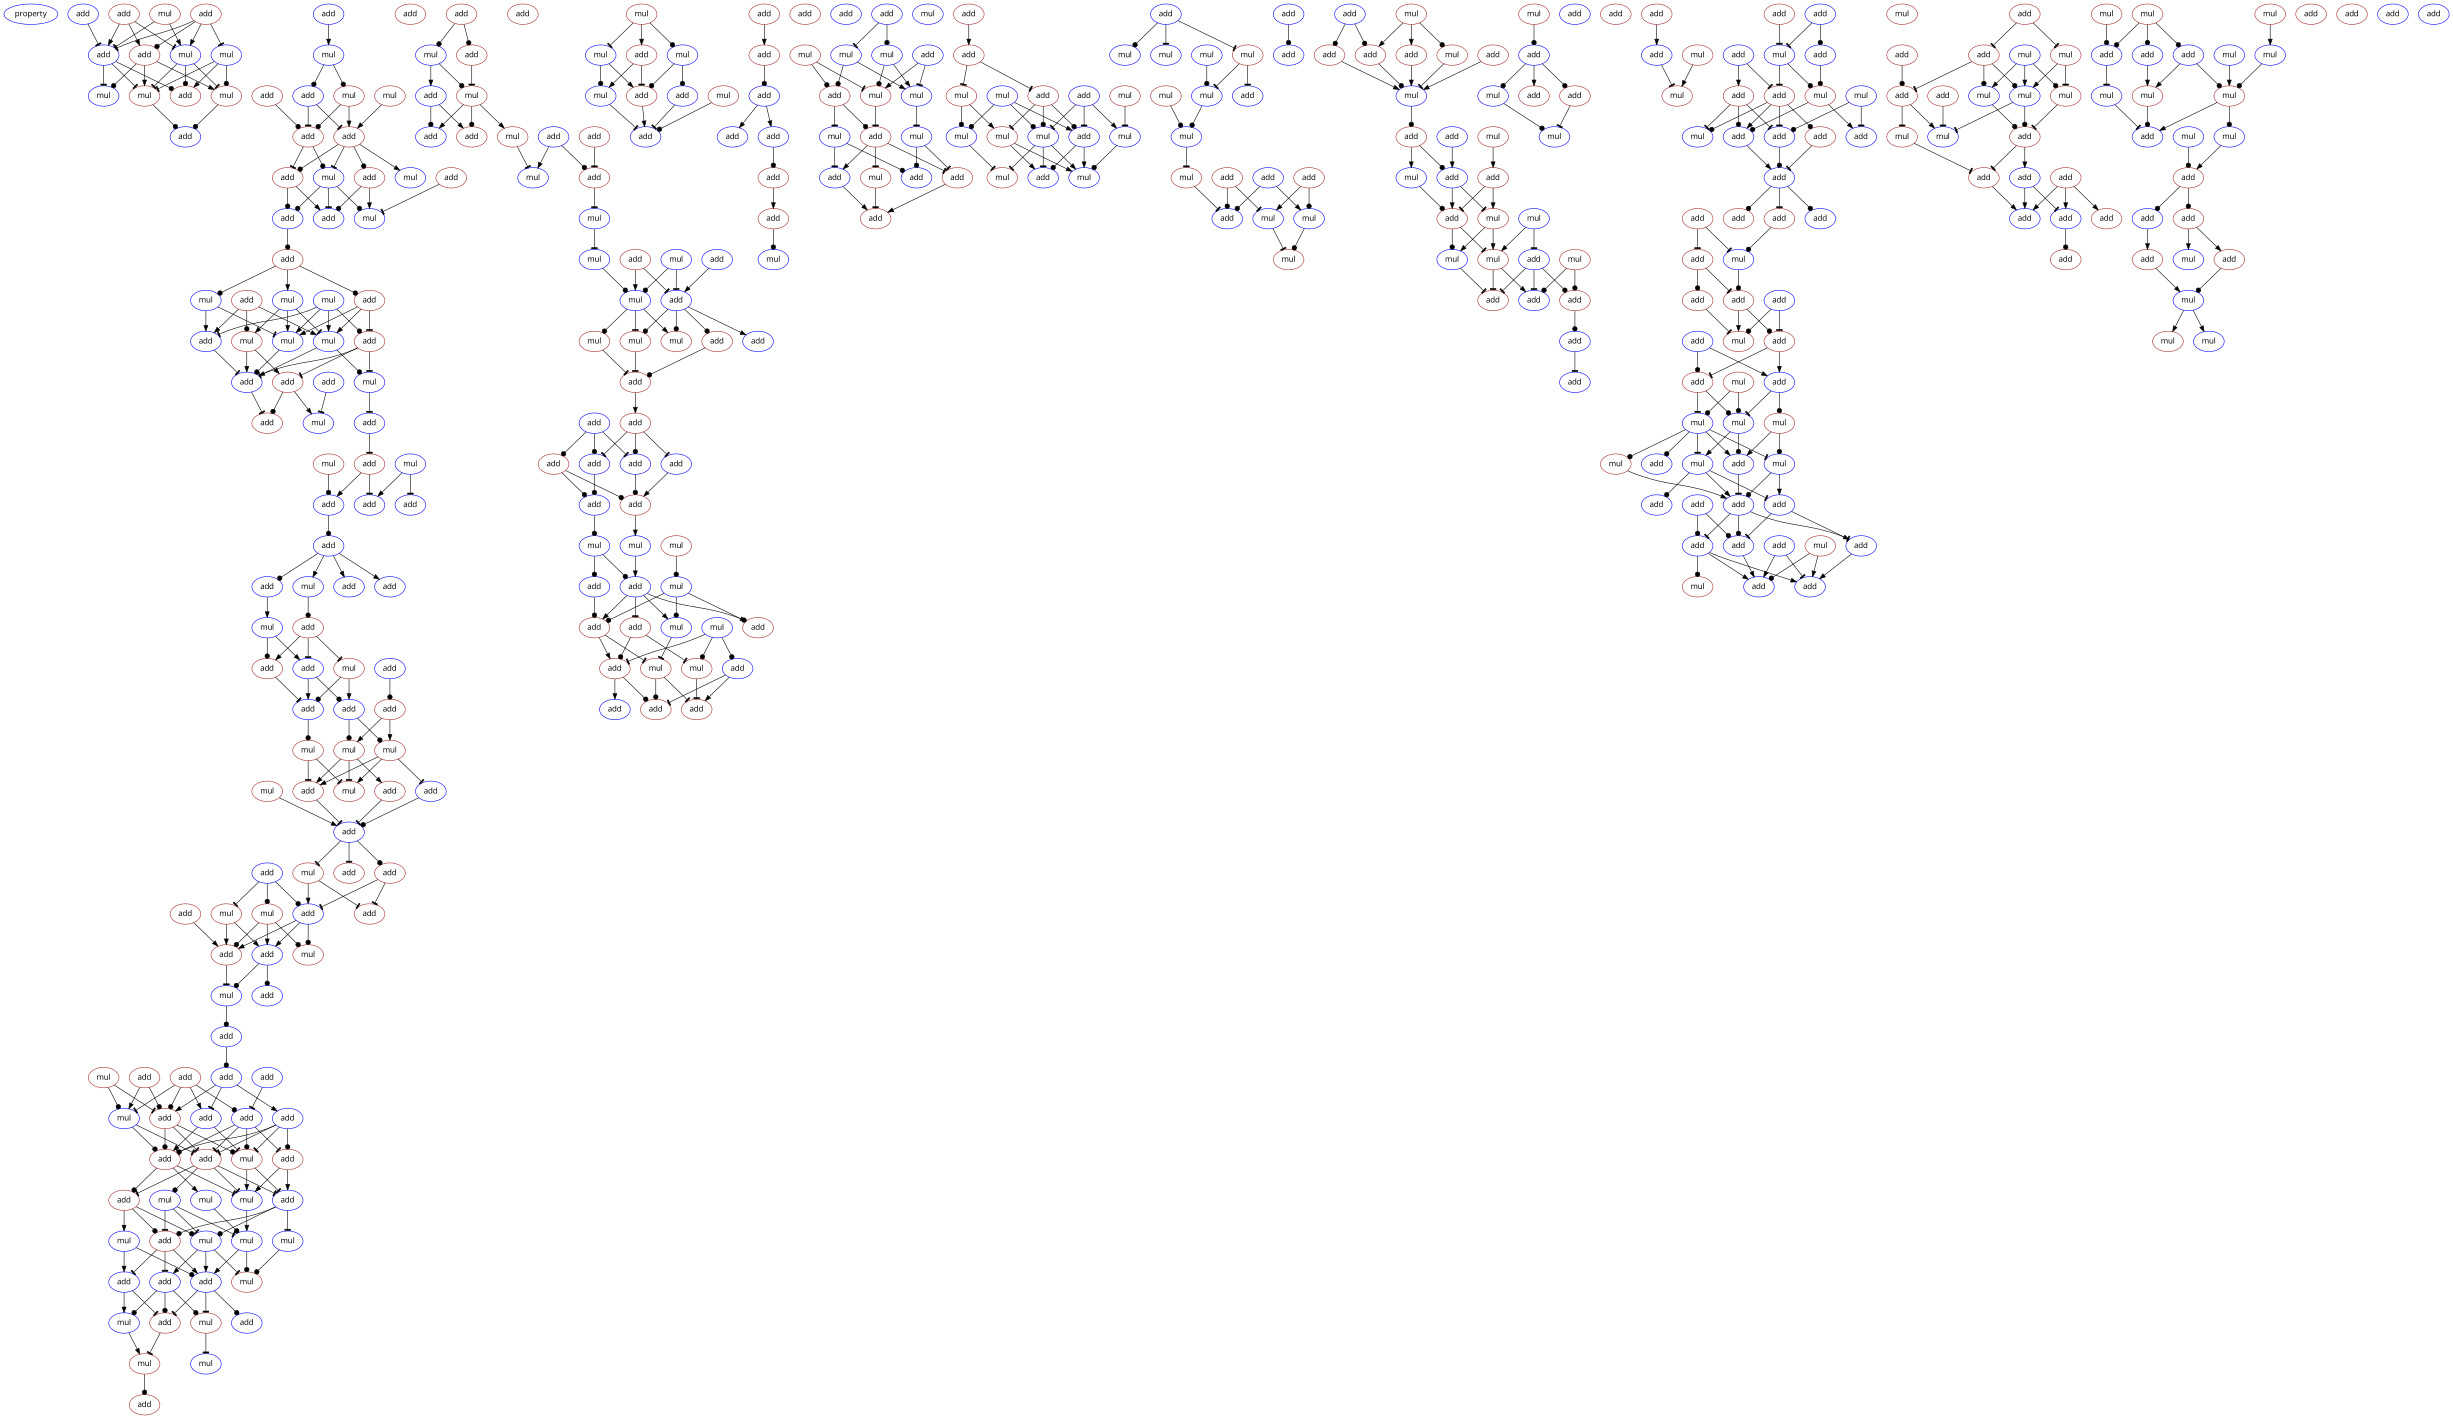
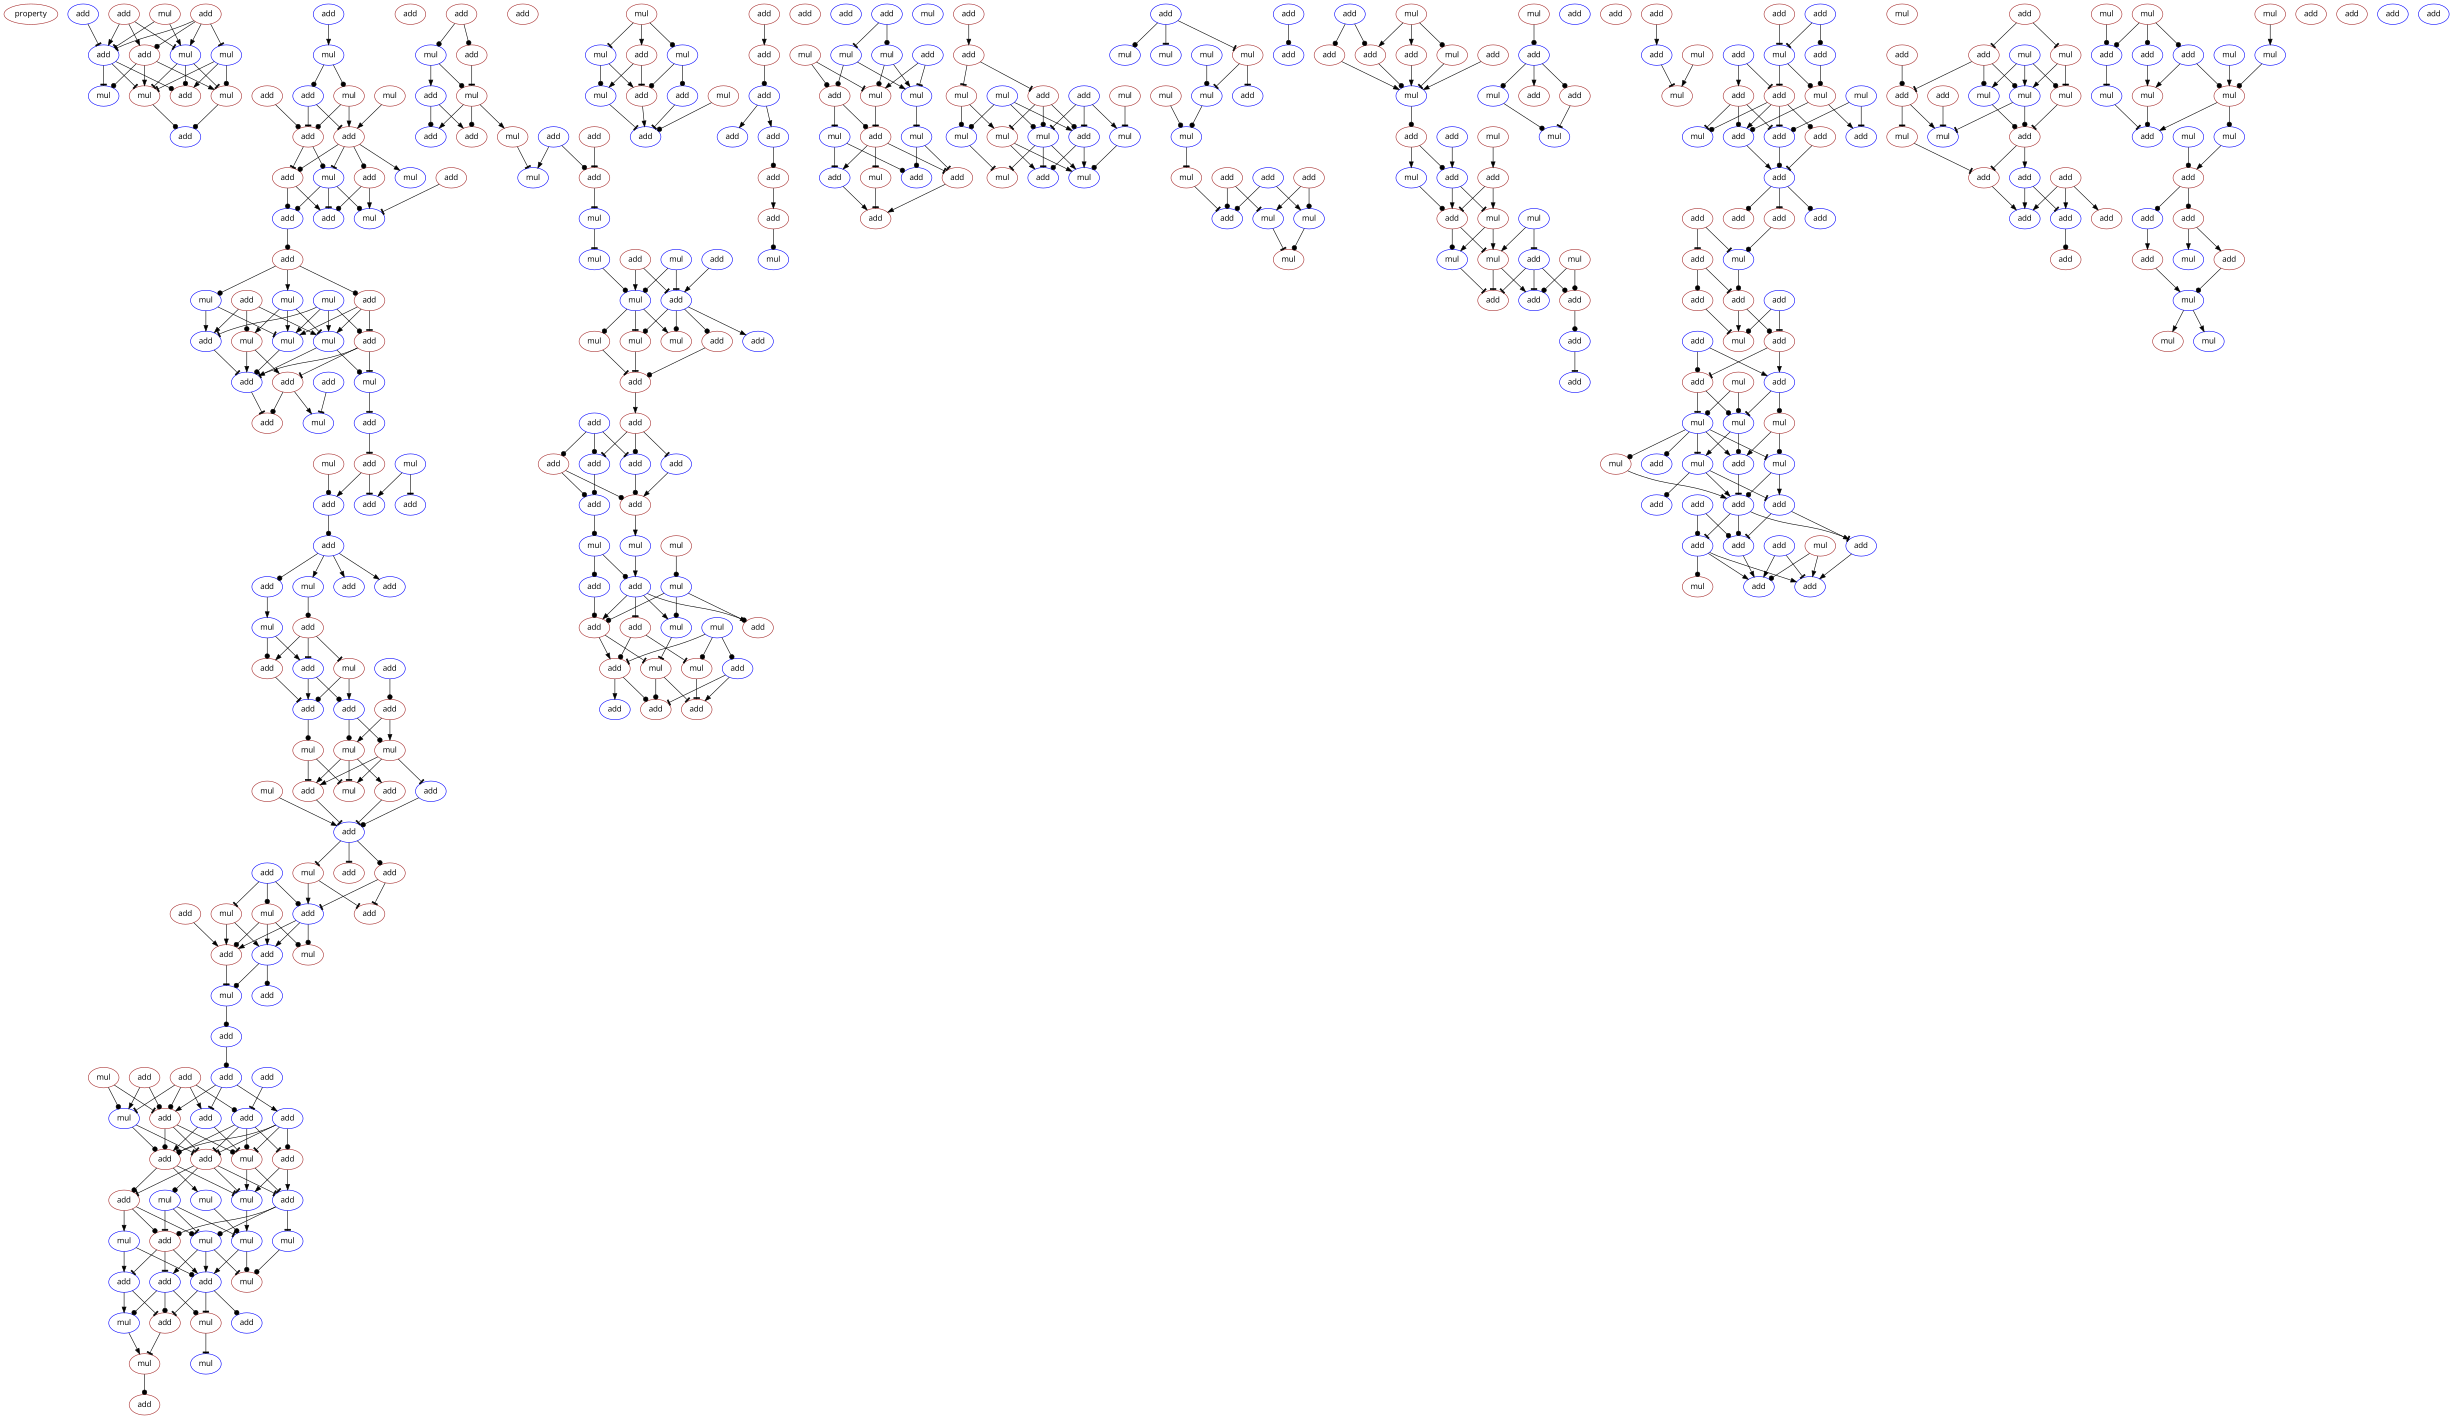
(31, 14) -> (31, 14)
